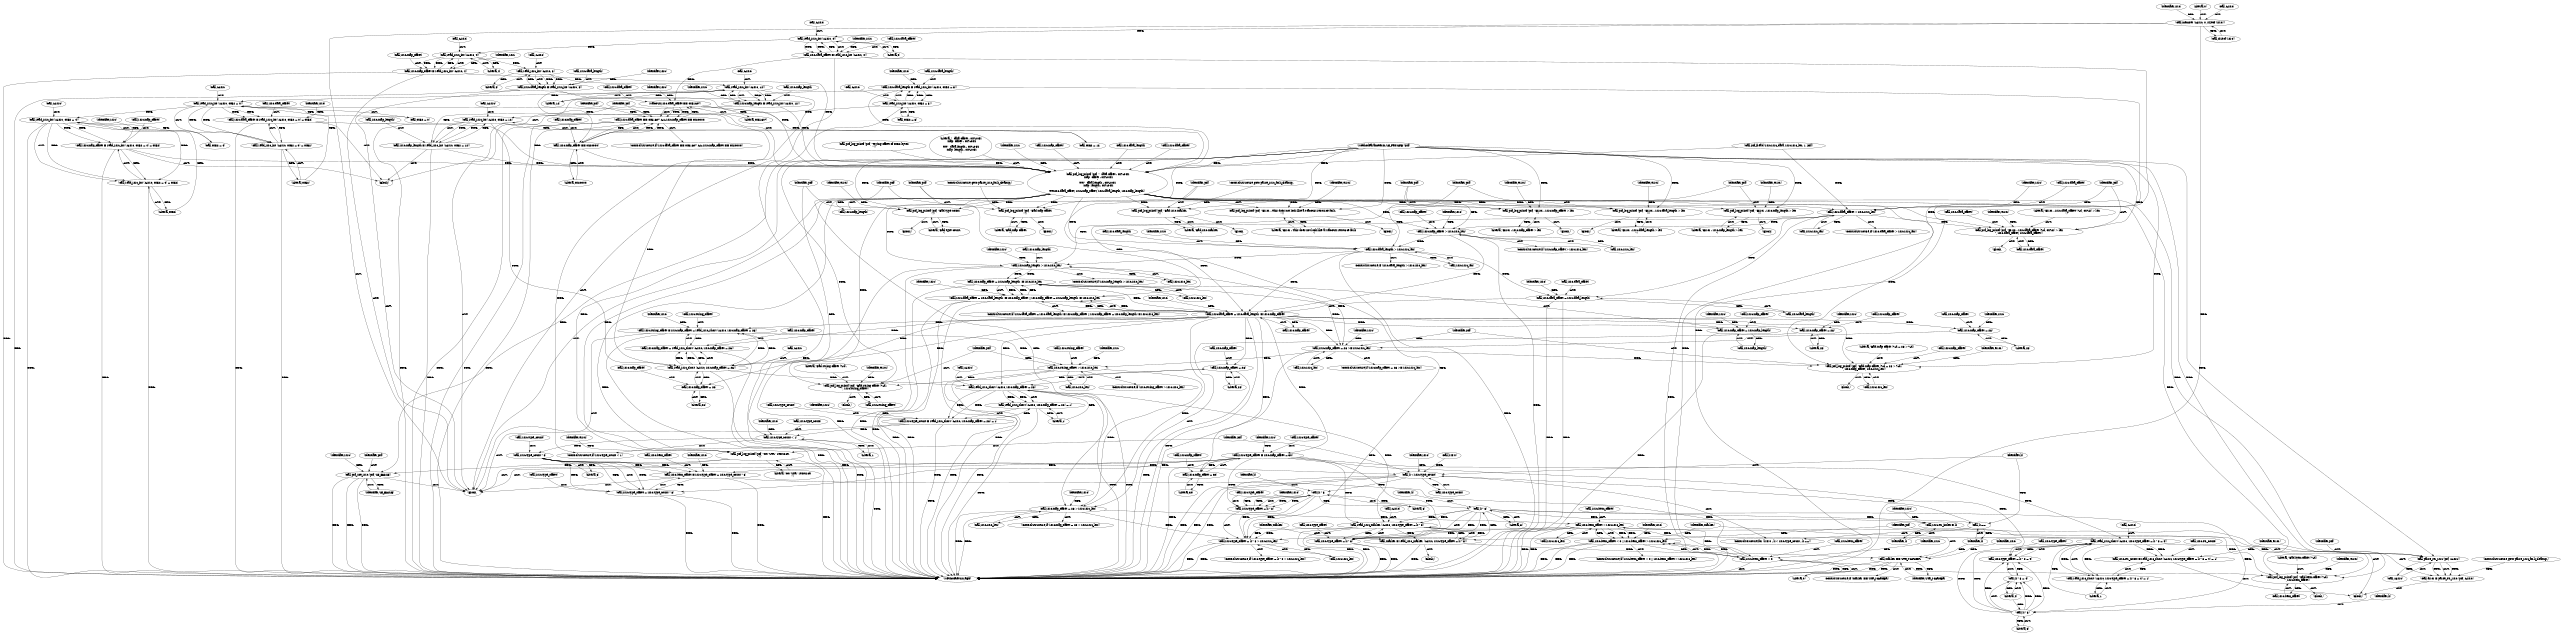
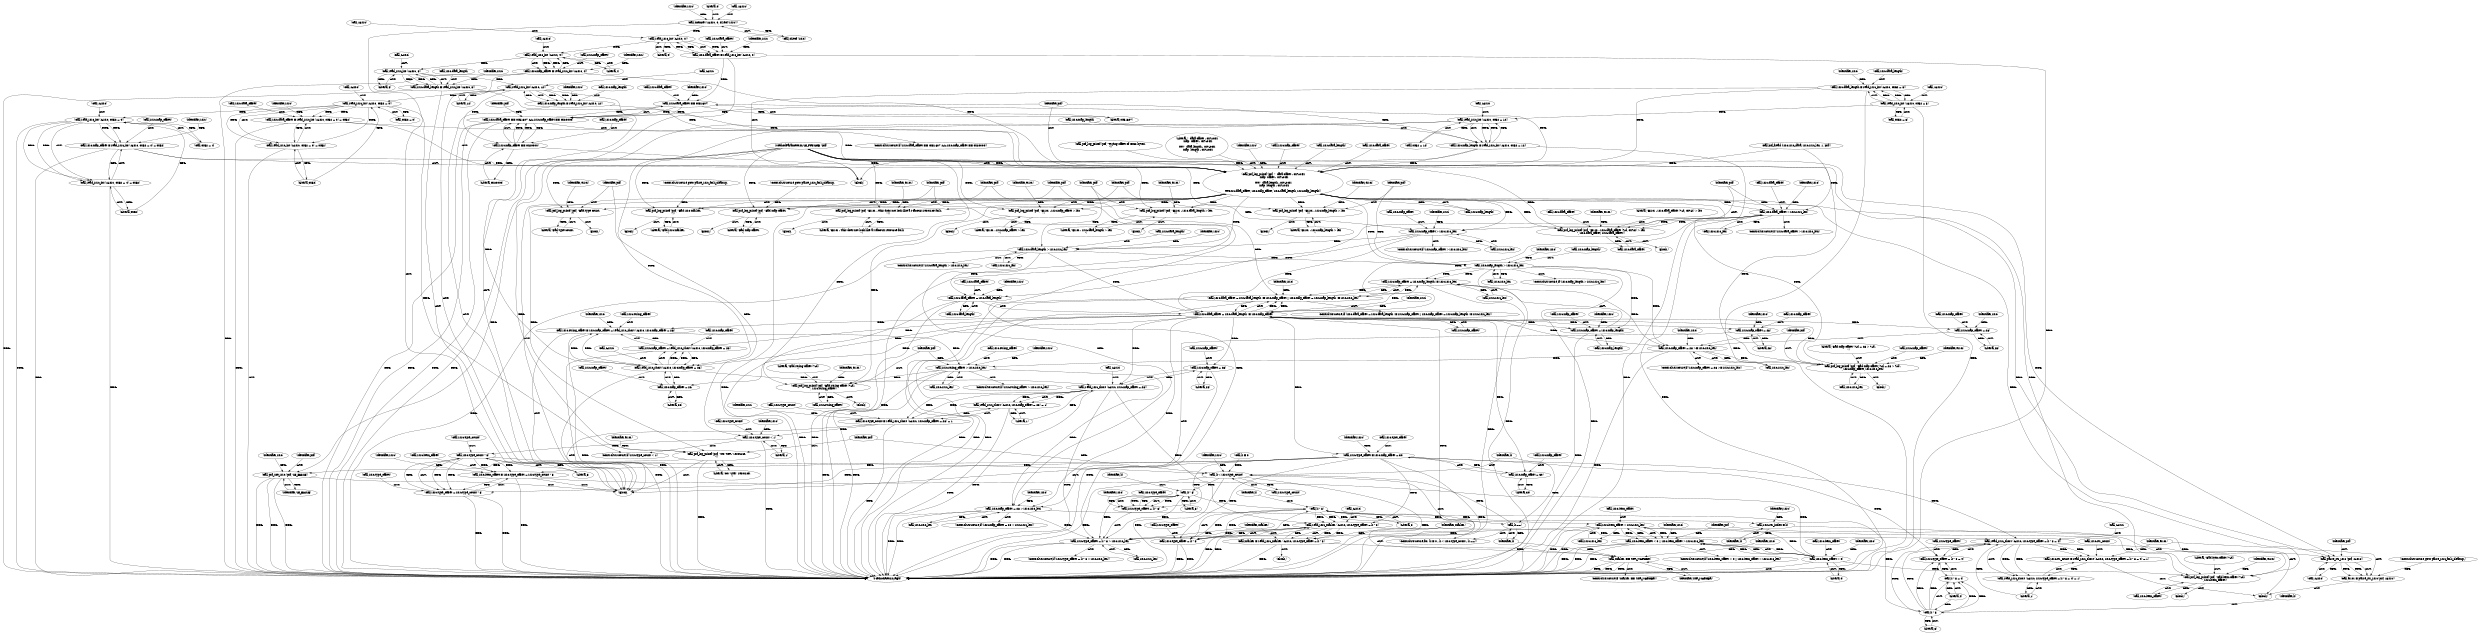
(675, 104) -> (685, 104)
none -> (1629, 275)
(286, 378) -> (252, 378)
(1802, 568) -> none
